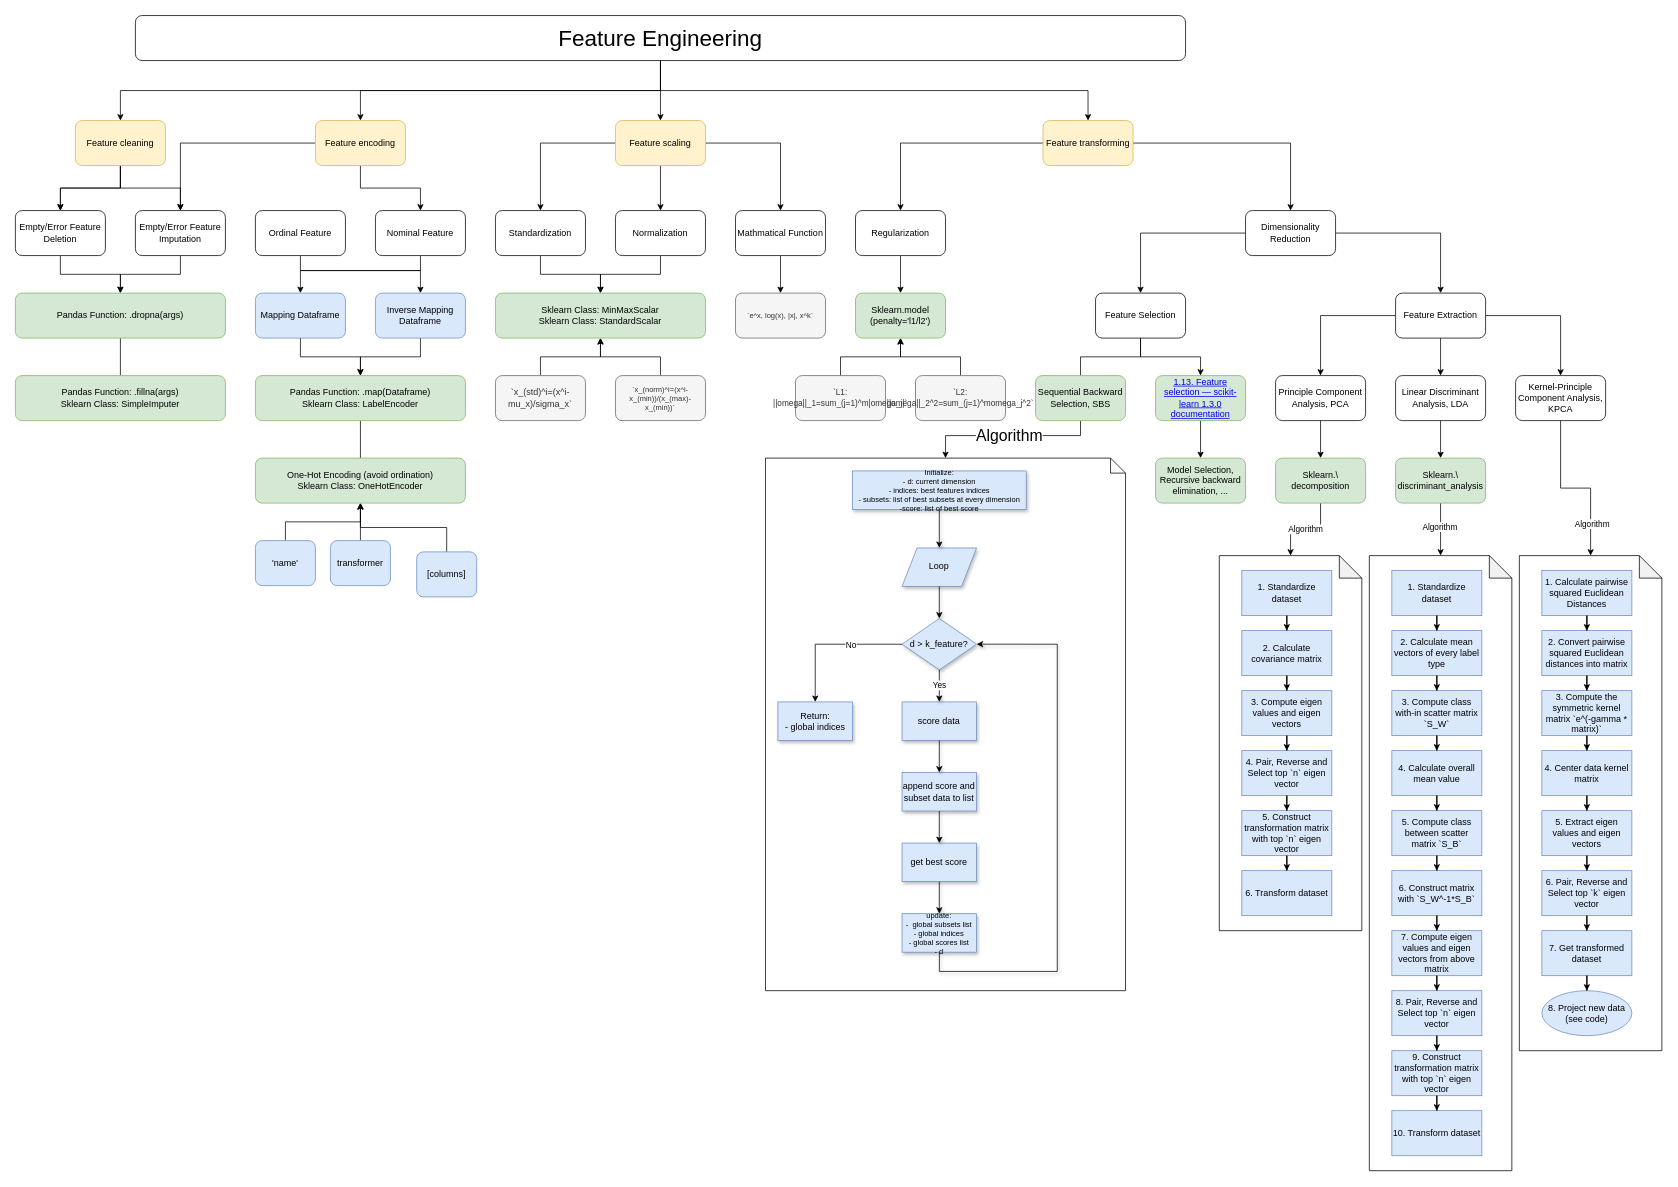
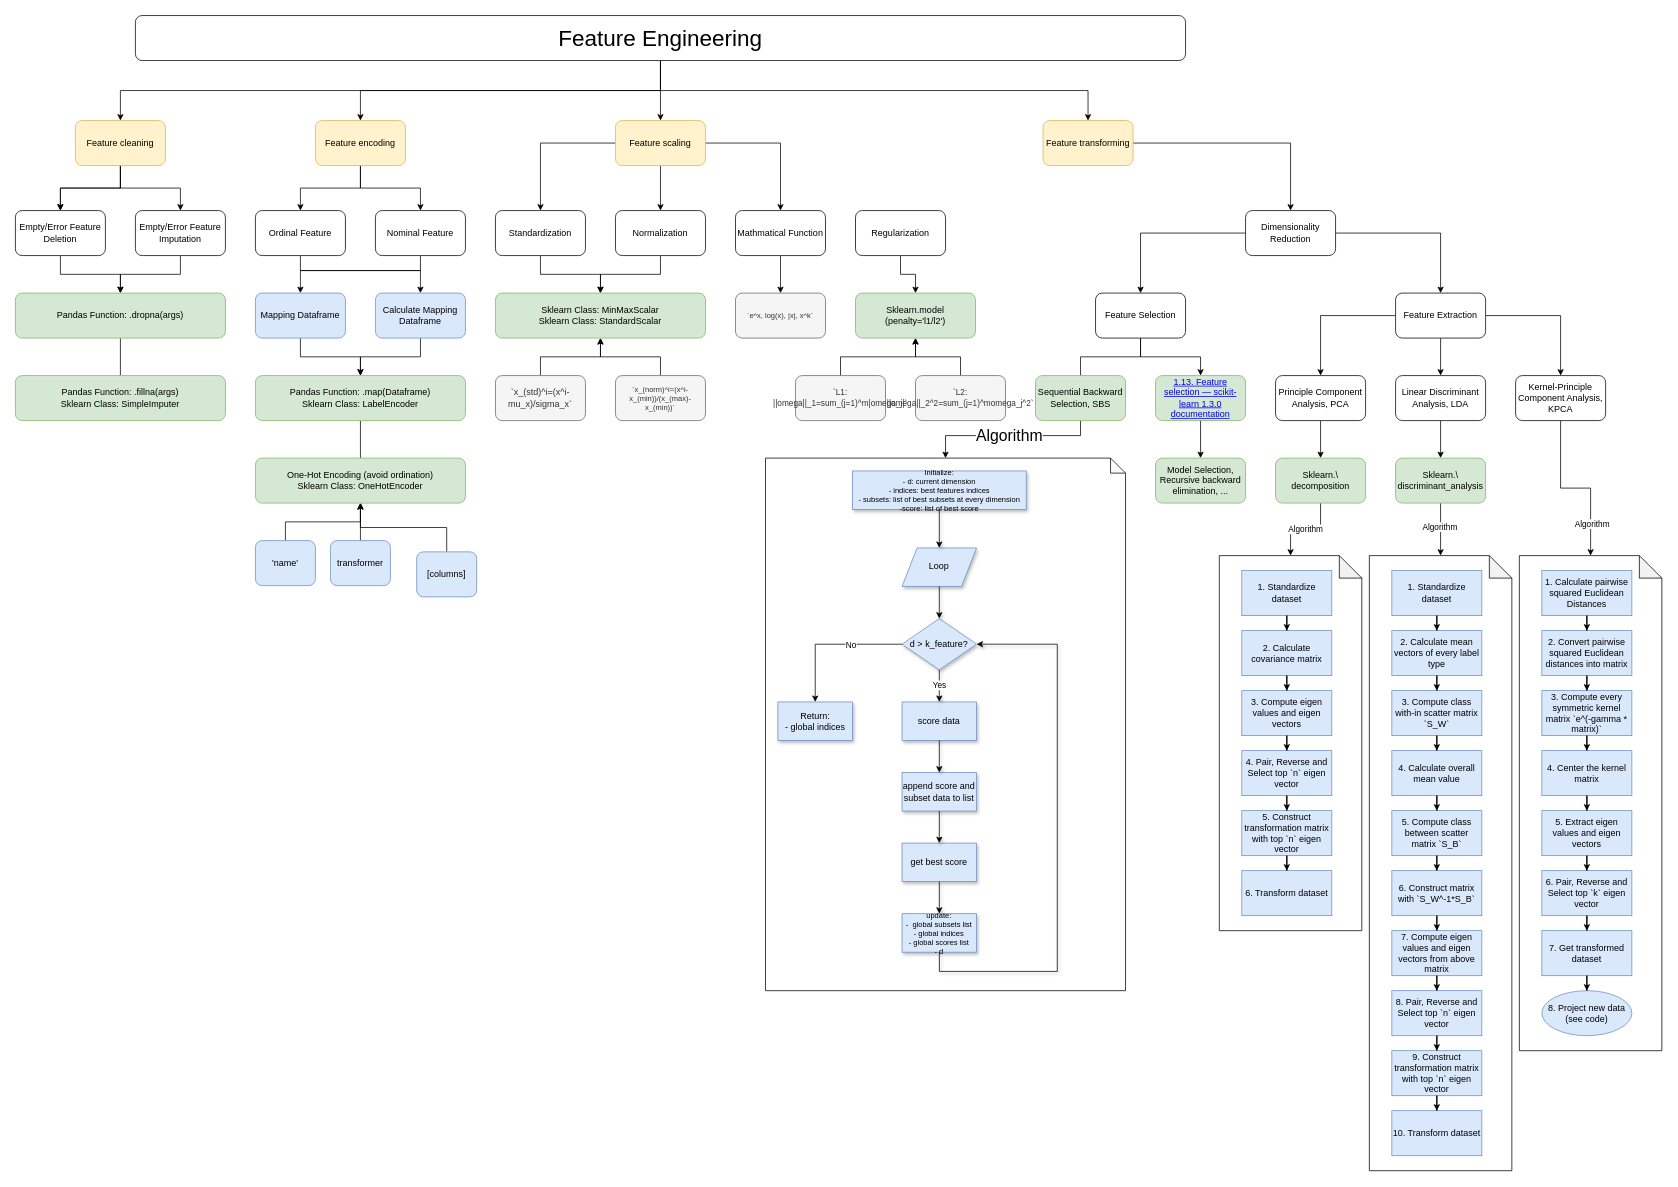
(227, 143) -> (300, 195)
(900, 173) -> none
(420, 315) -> (420, 315)
(900, 315) -> (915, 315)
(1587, 713) -> (1587, 713)
(1587, 773) -> (1587, 773)
